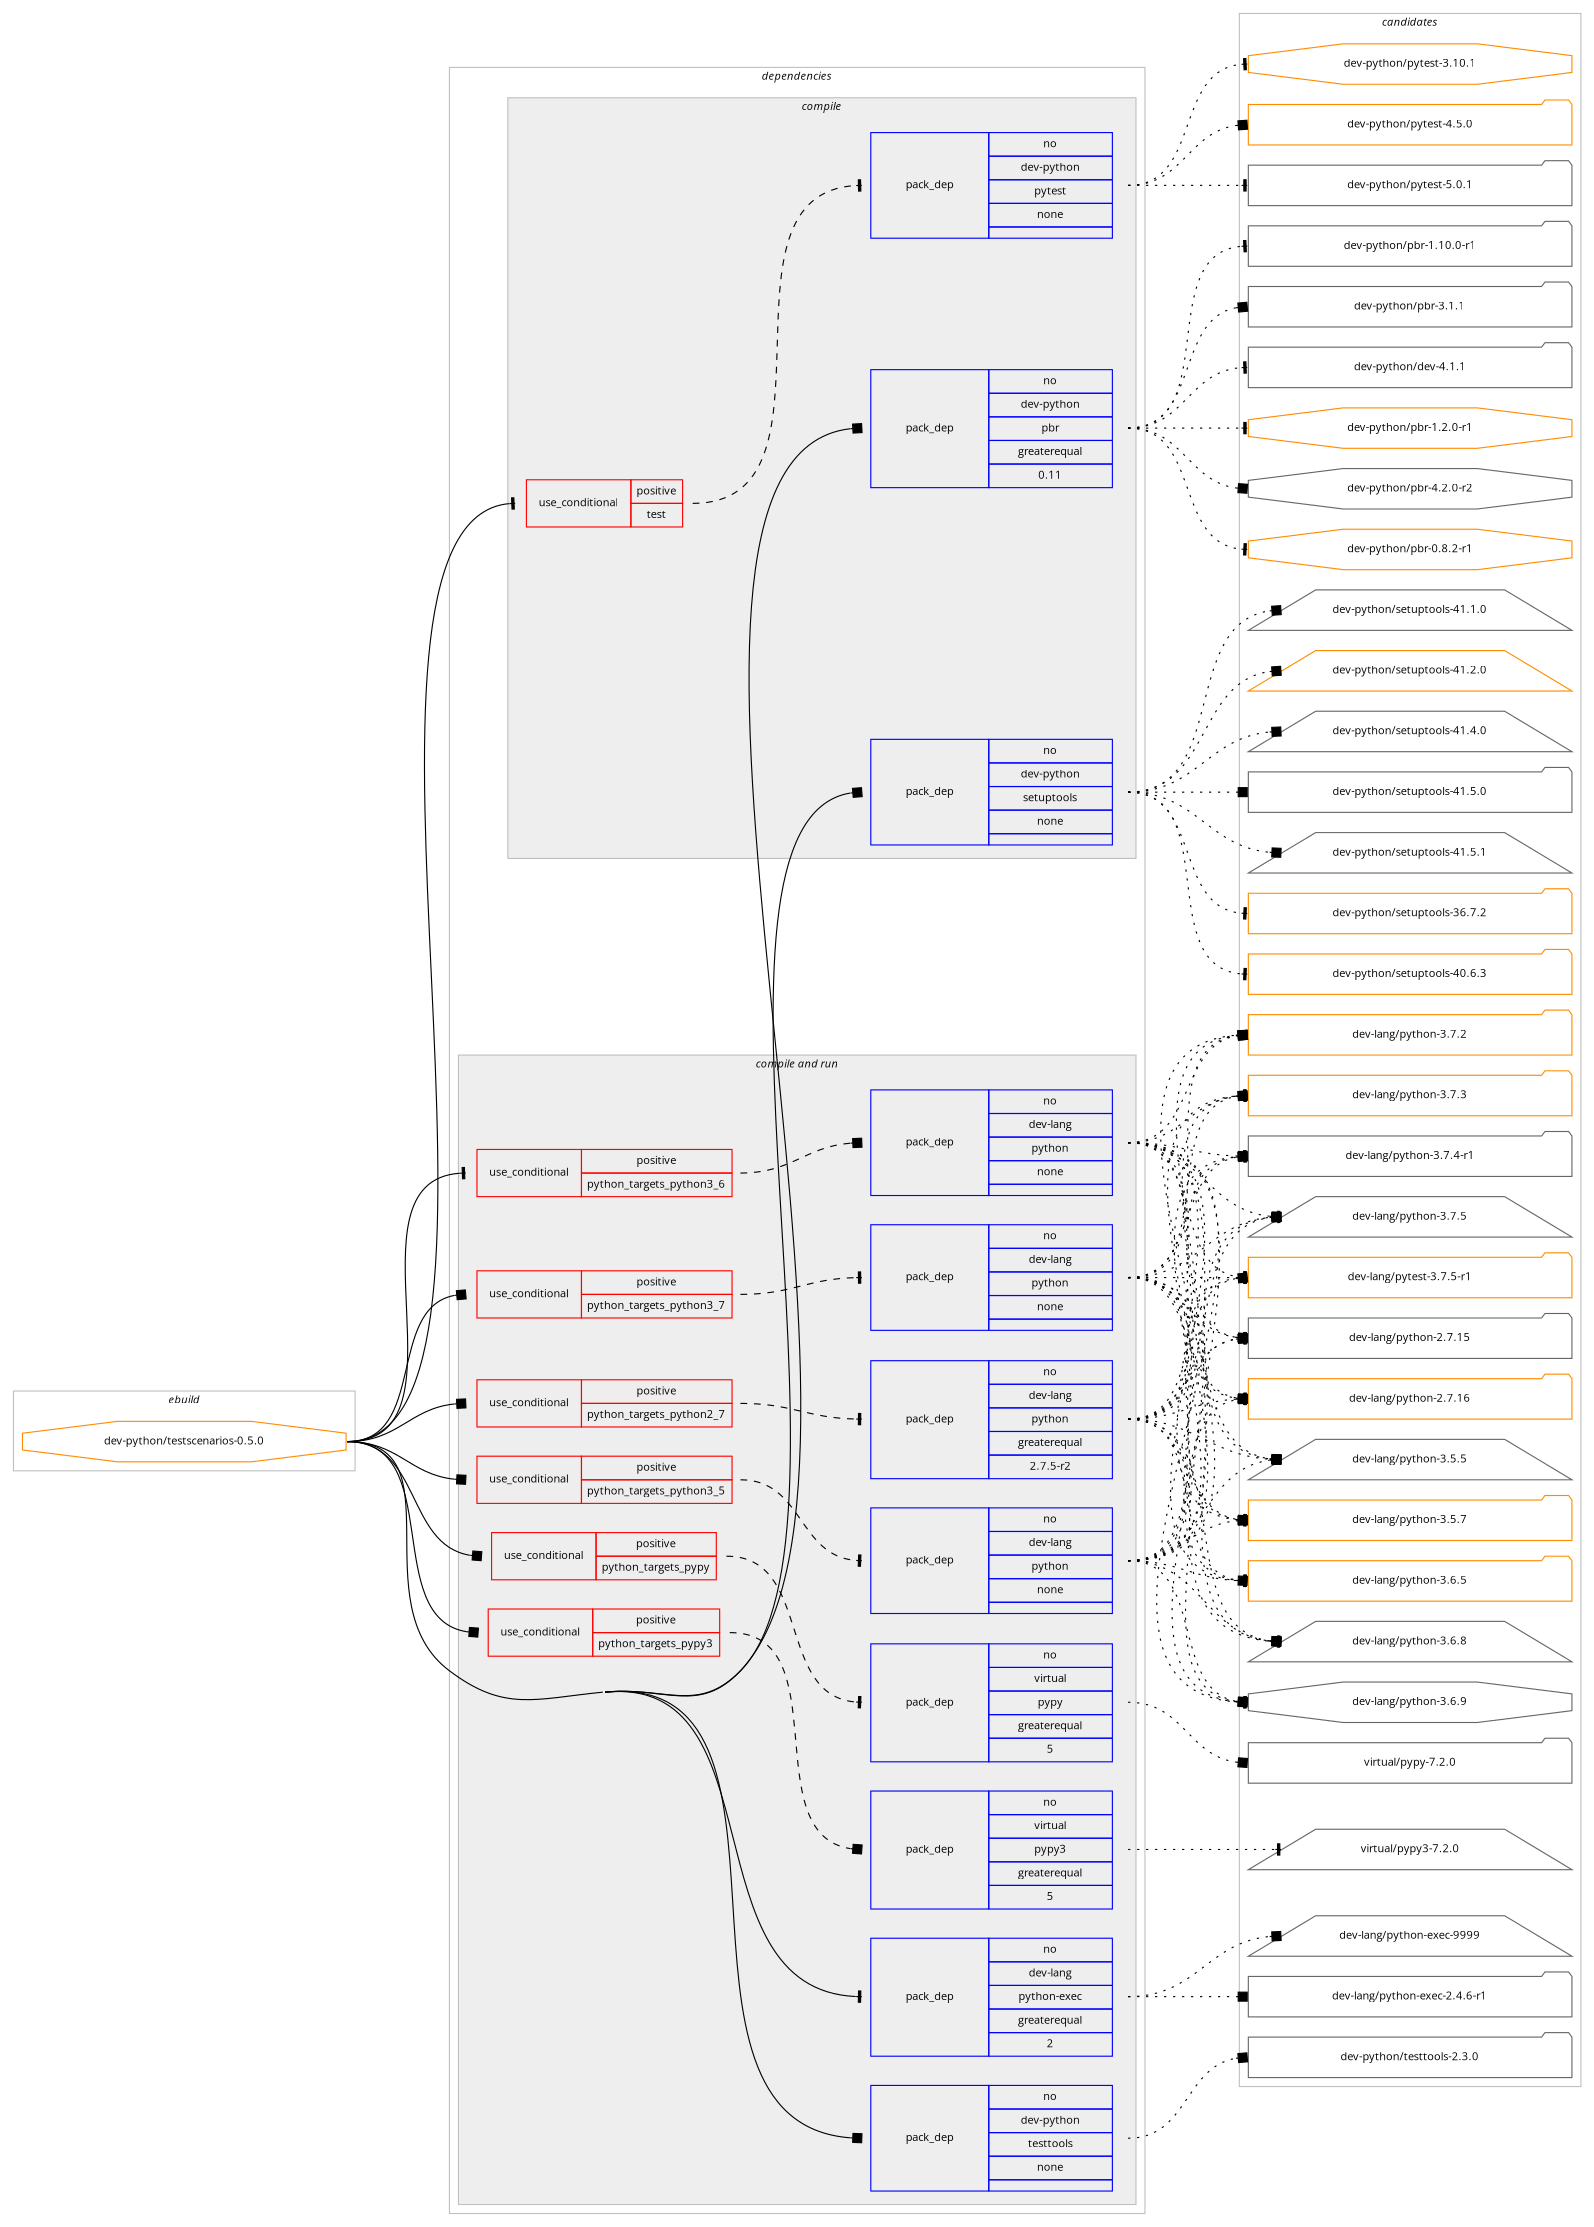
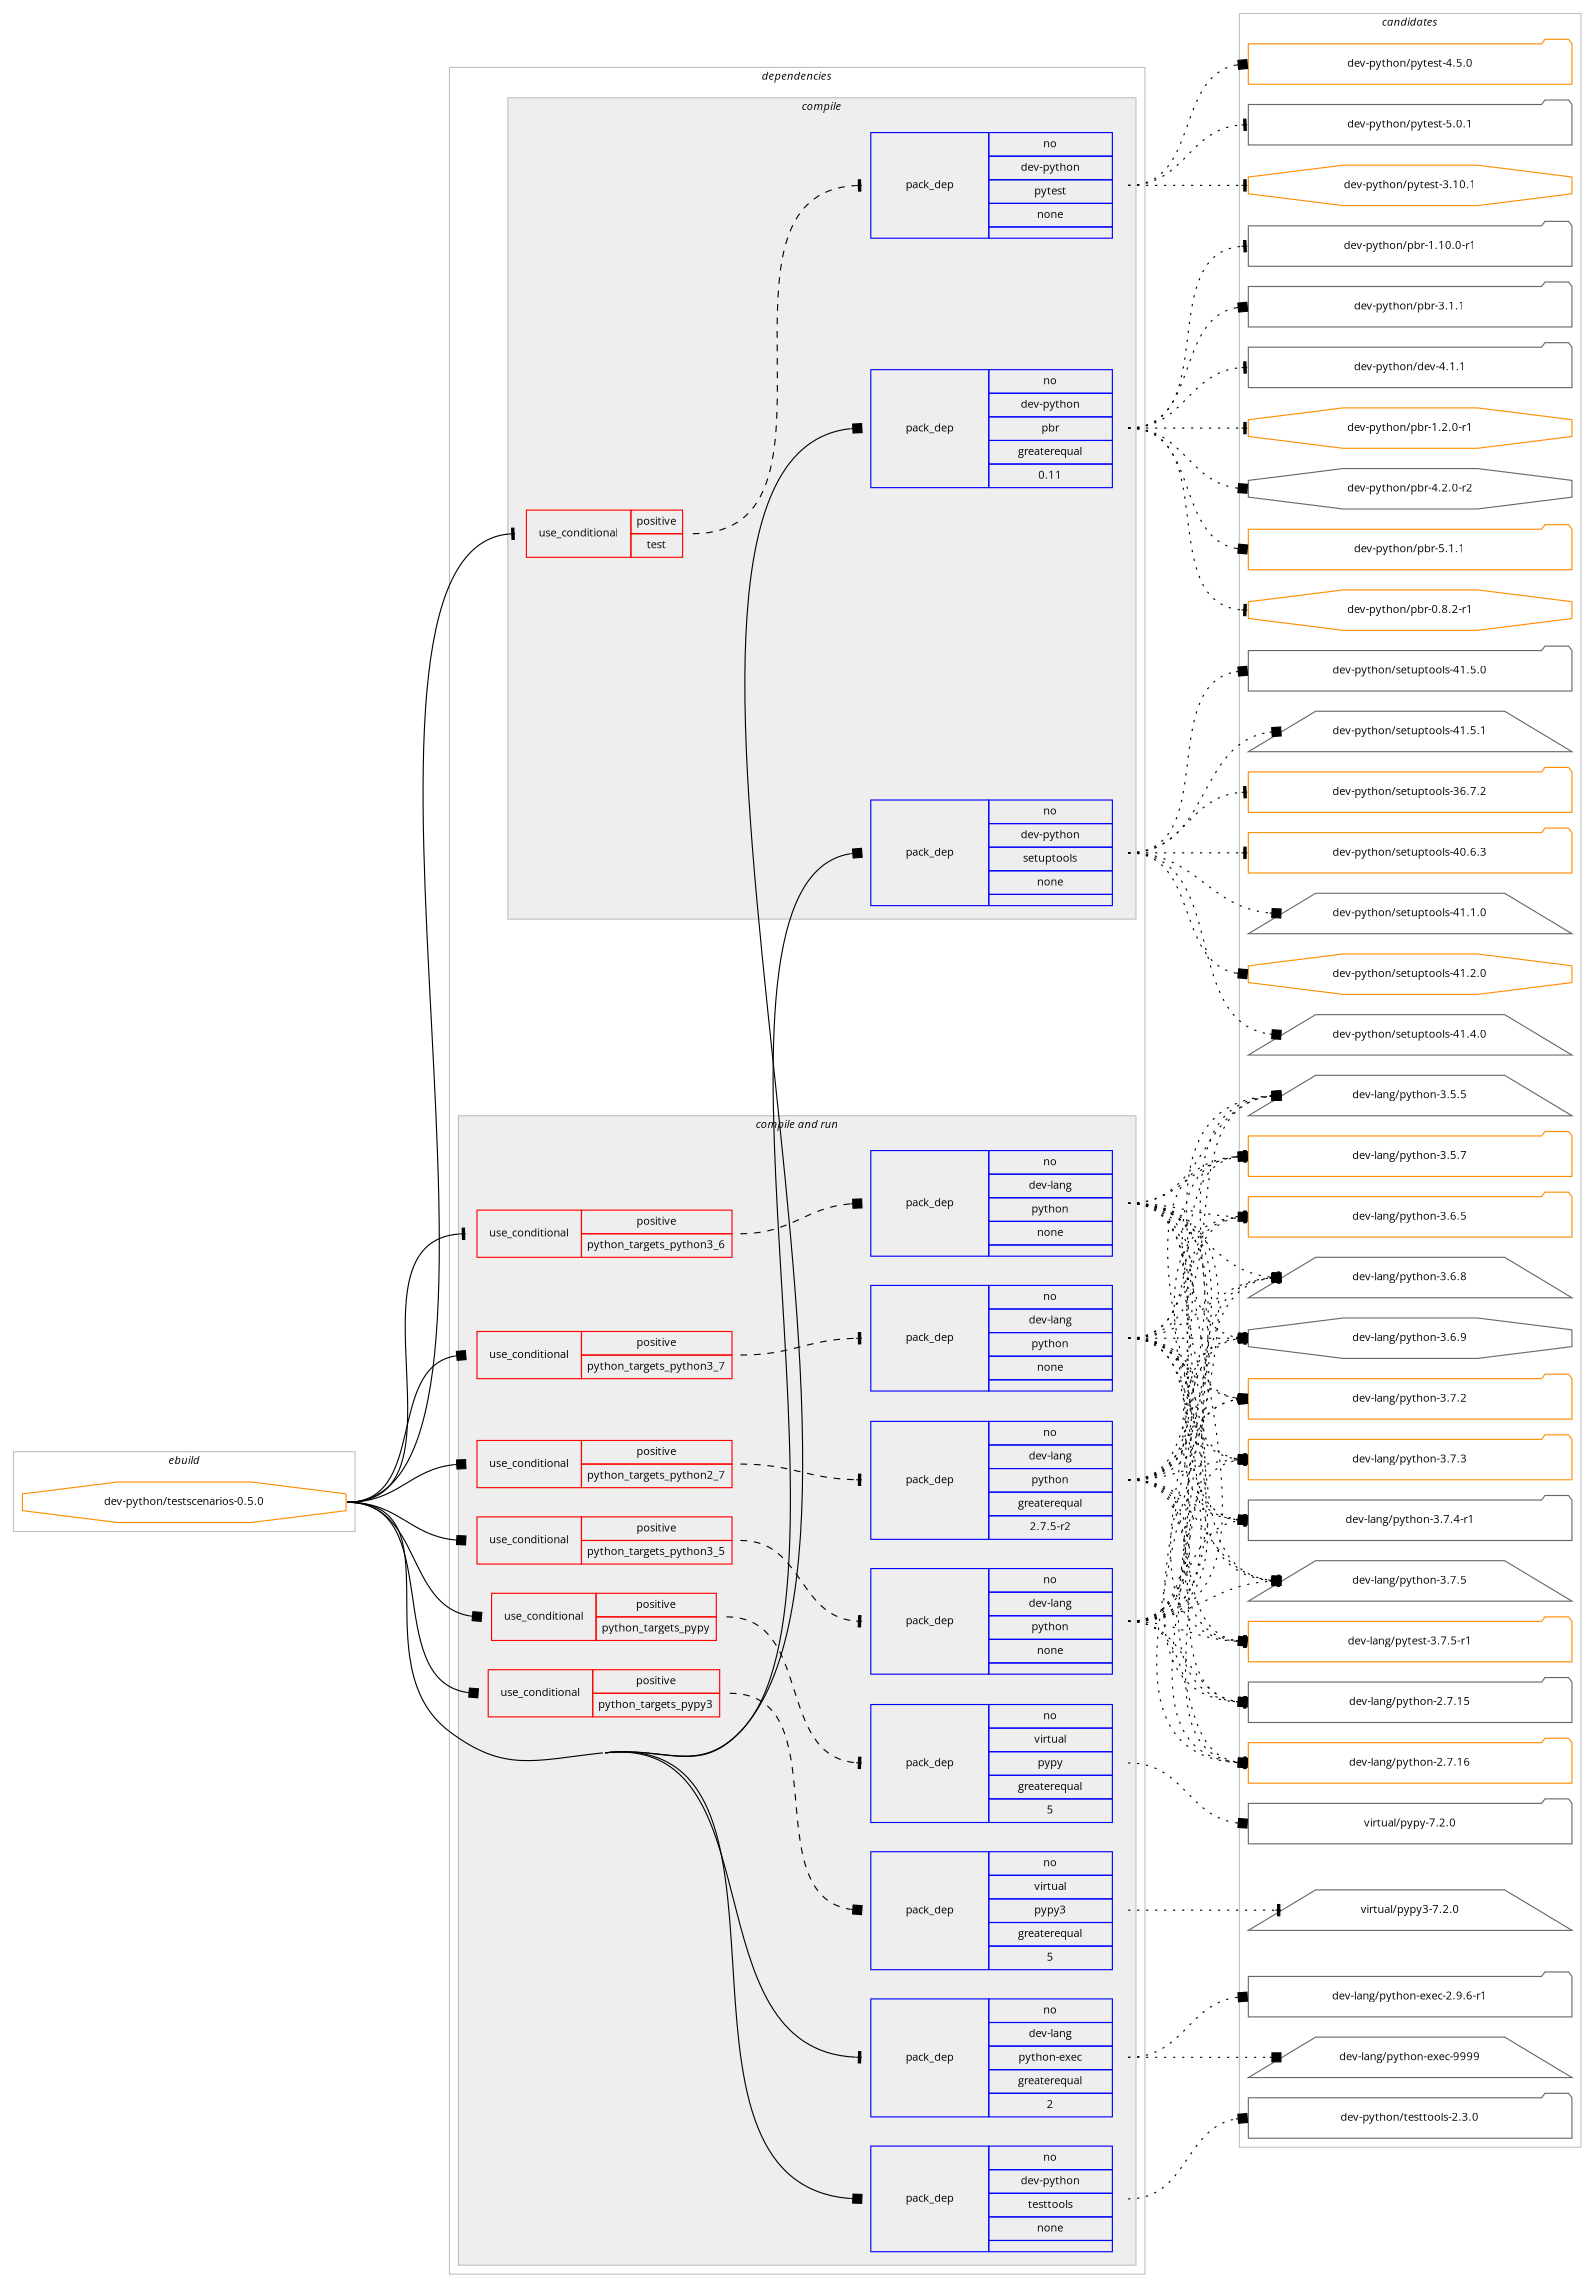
none -> (1410, 549)
(1410, 671) -> (1410, 974)
(1410, 1997) -> (1410, 1997)
